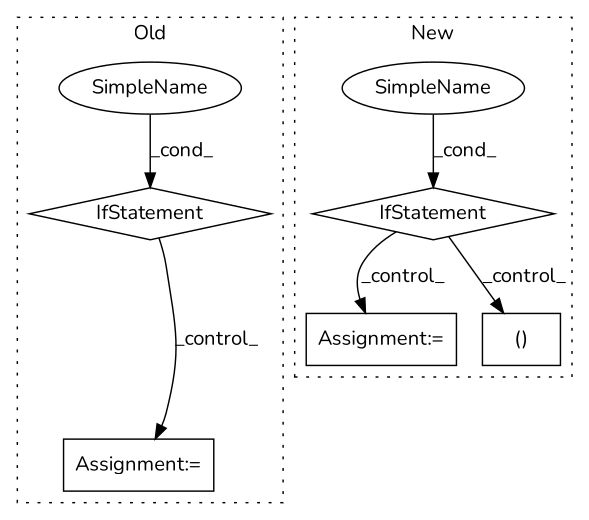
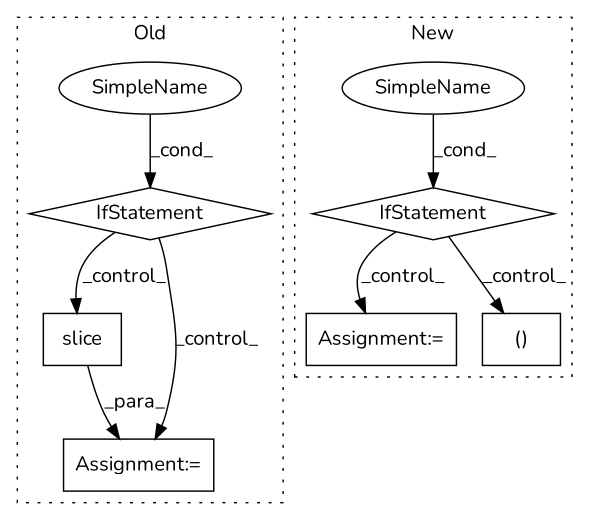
none -> (82, 339)
